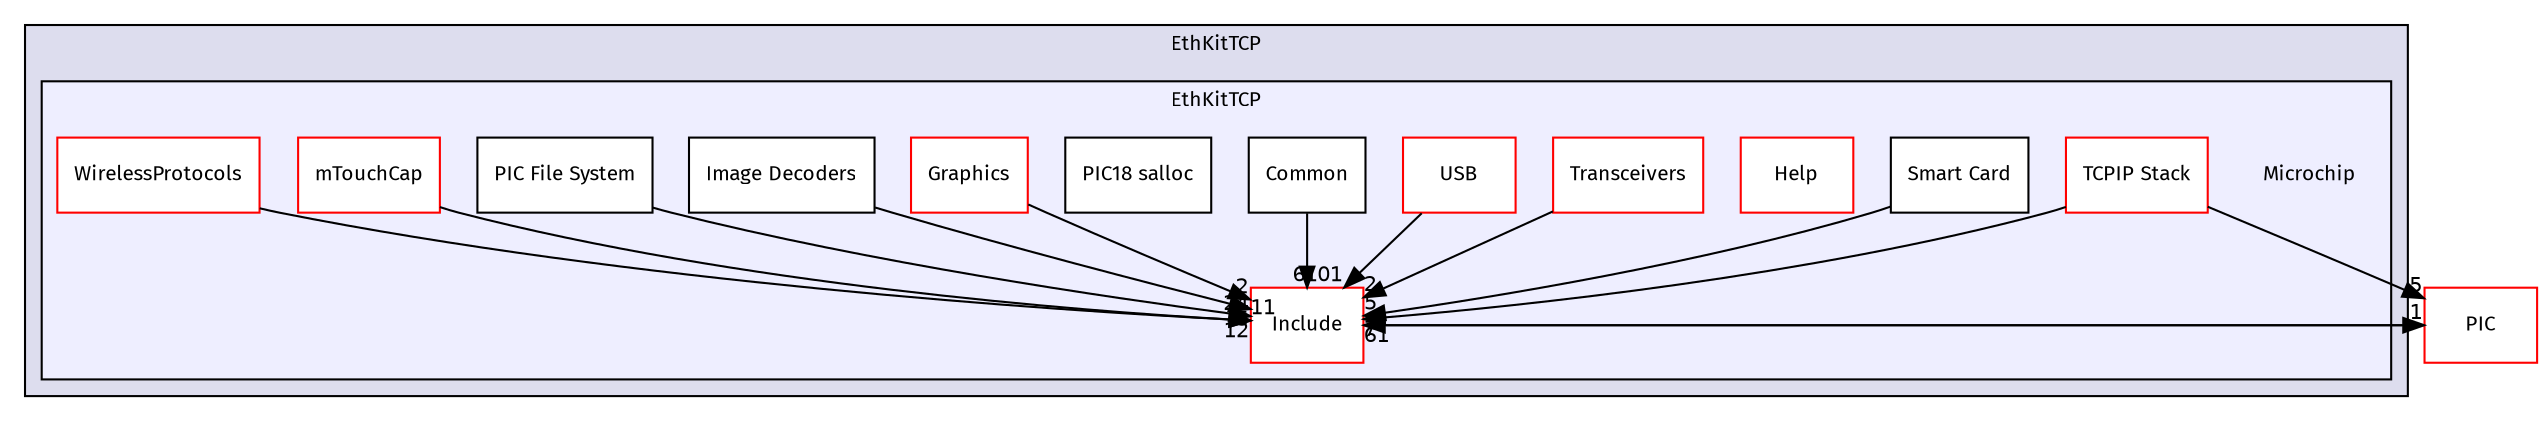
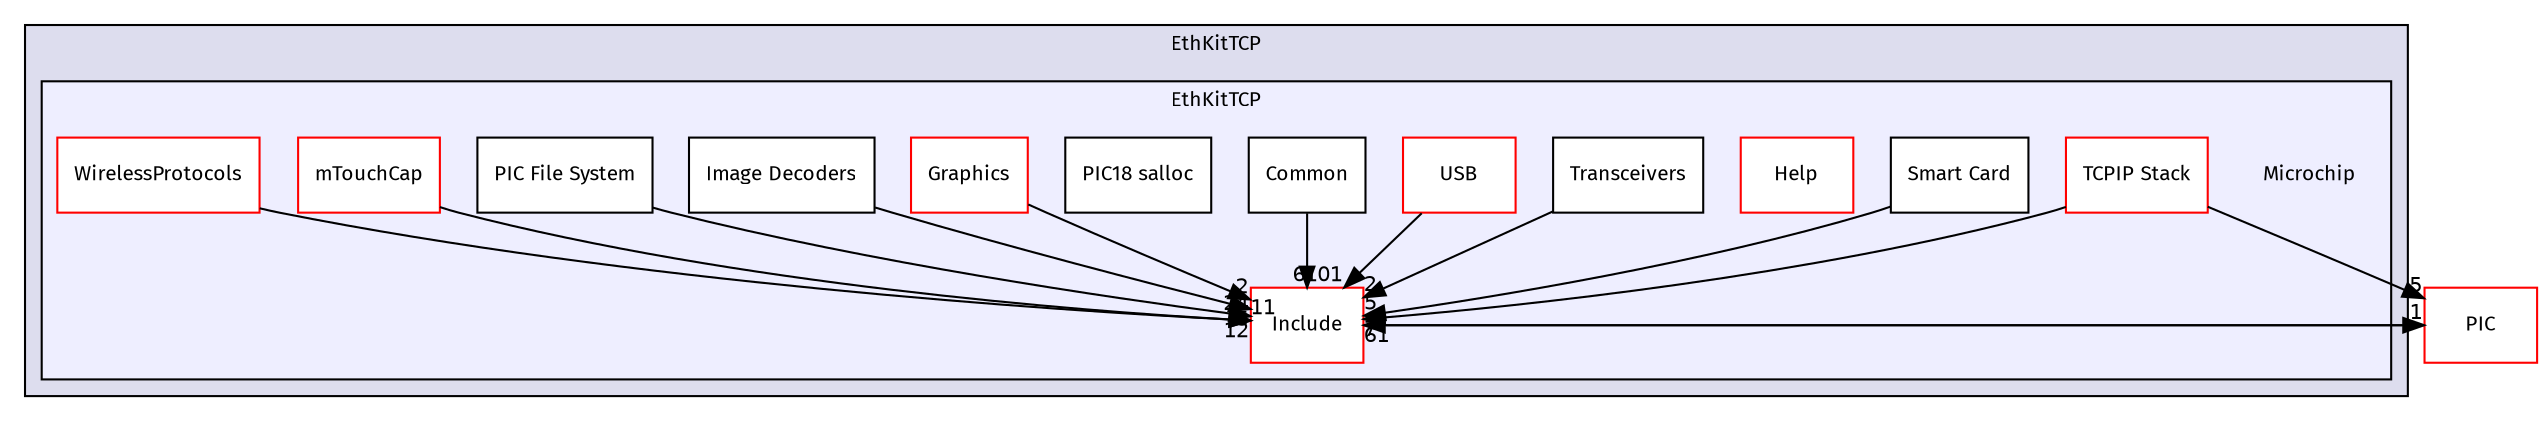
(1628, 175) -> (1628, 175)
